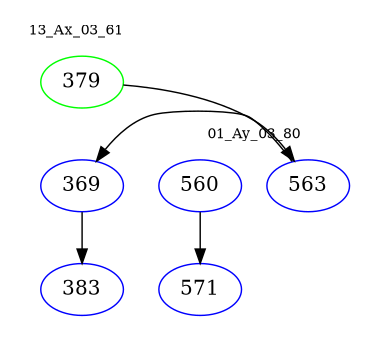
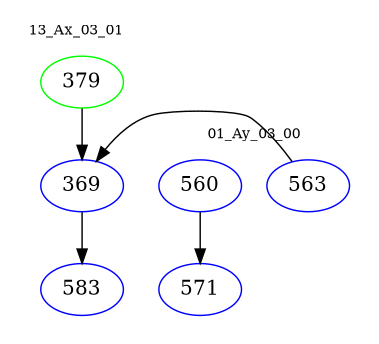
(76, 31) -> (76, 31)
(211, 102) -> (82, 127)
(254, 135) -> (254, 135)
(82, 289) -> (82, 289)
